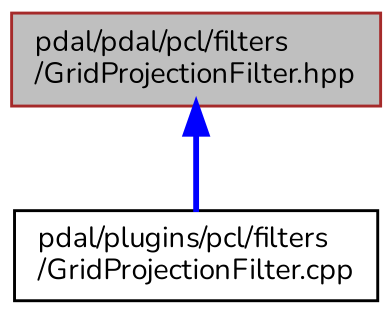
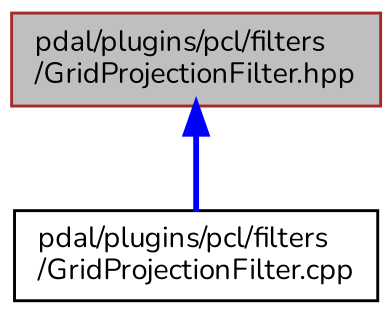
(196, 60) -> (196, 60)
